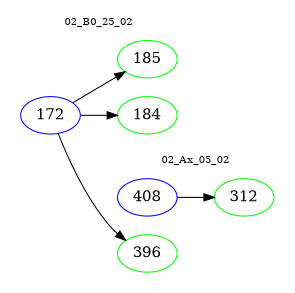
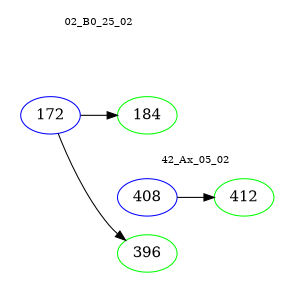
(147, 59) -> none
(196, 161) -> (196, 161)
(244, 197) -> (244, 197)
